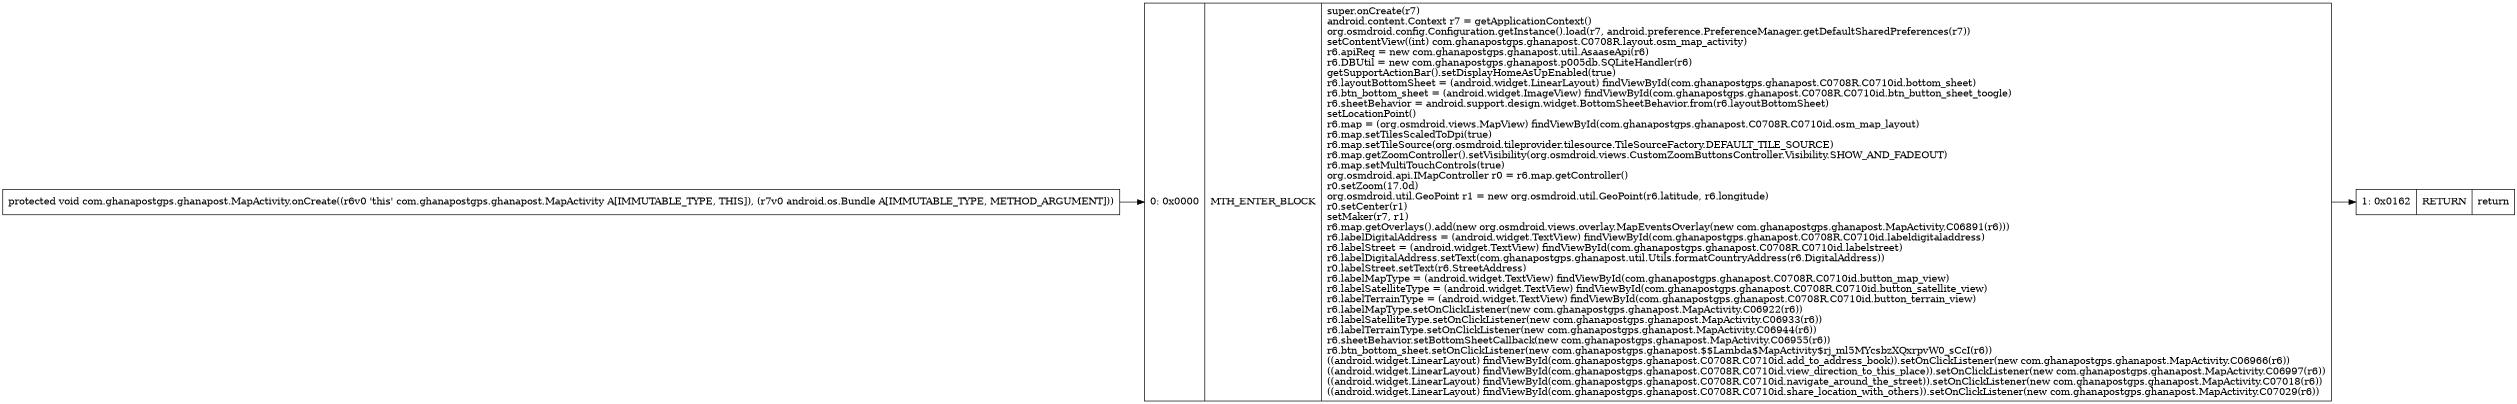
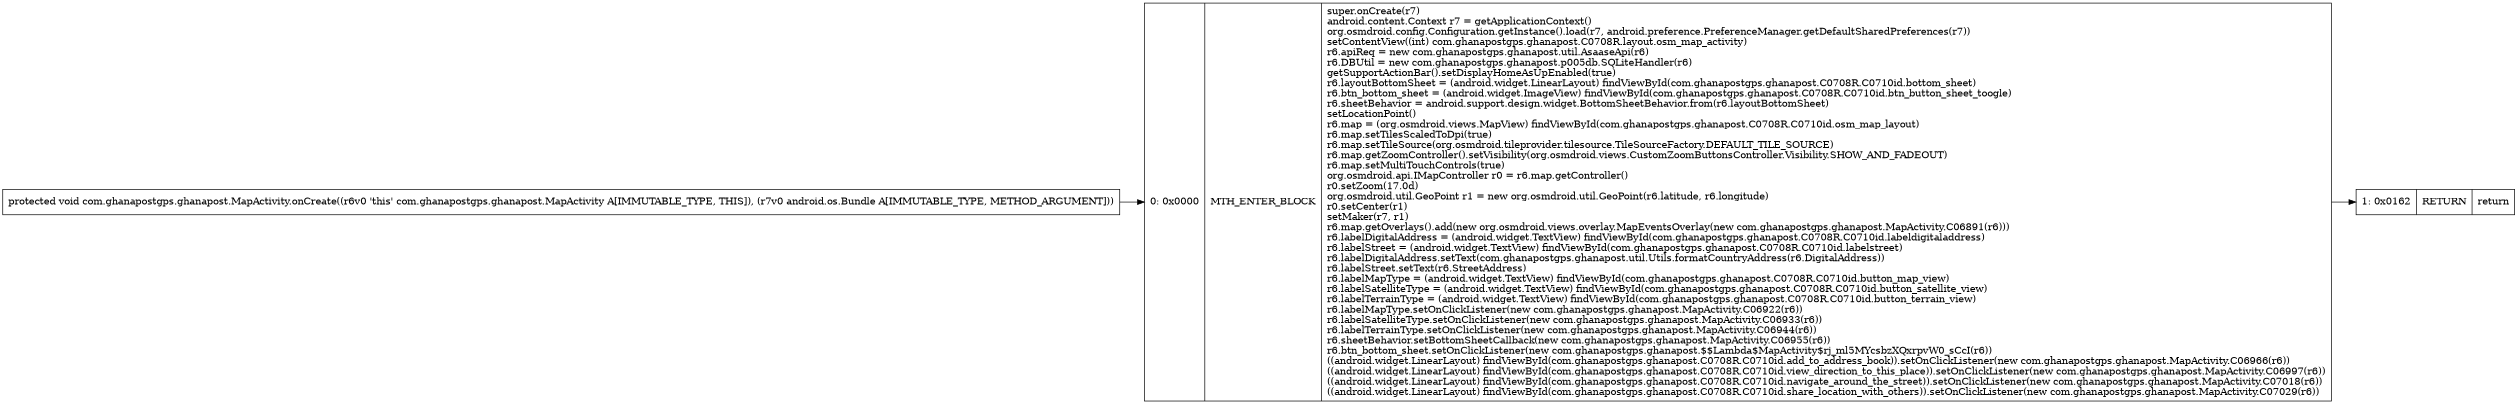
(1427, 269) -> (1427, 269)
